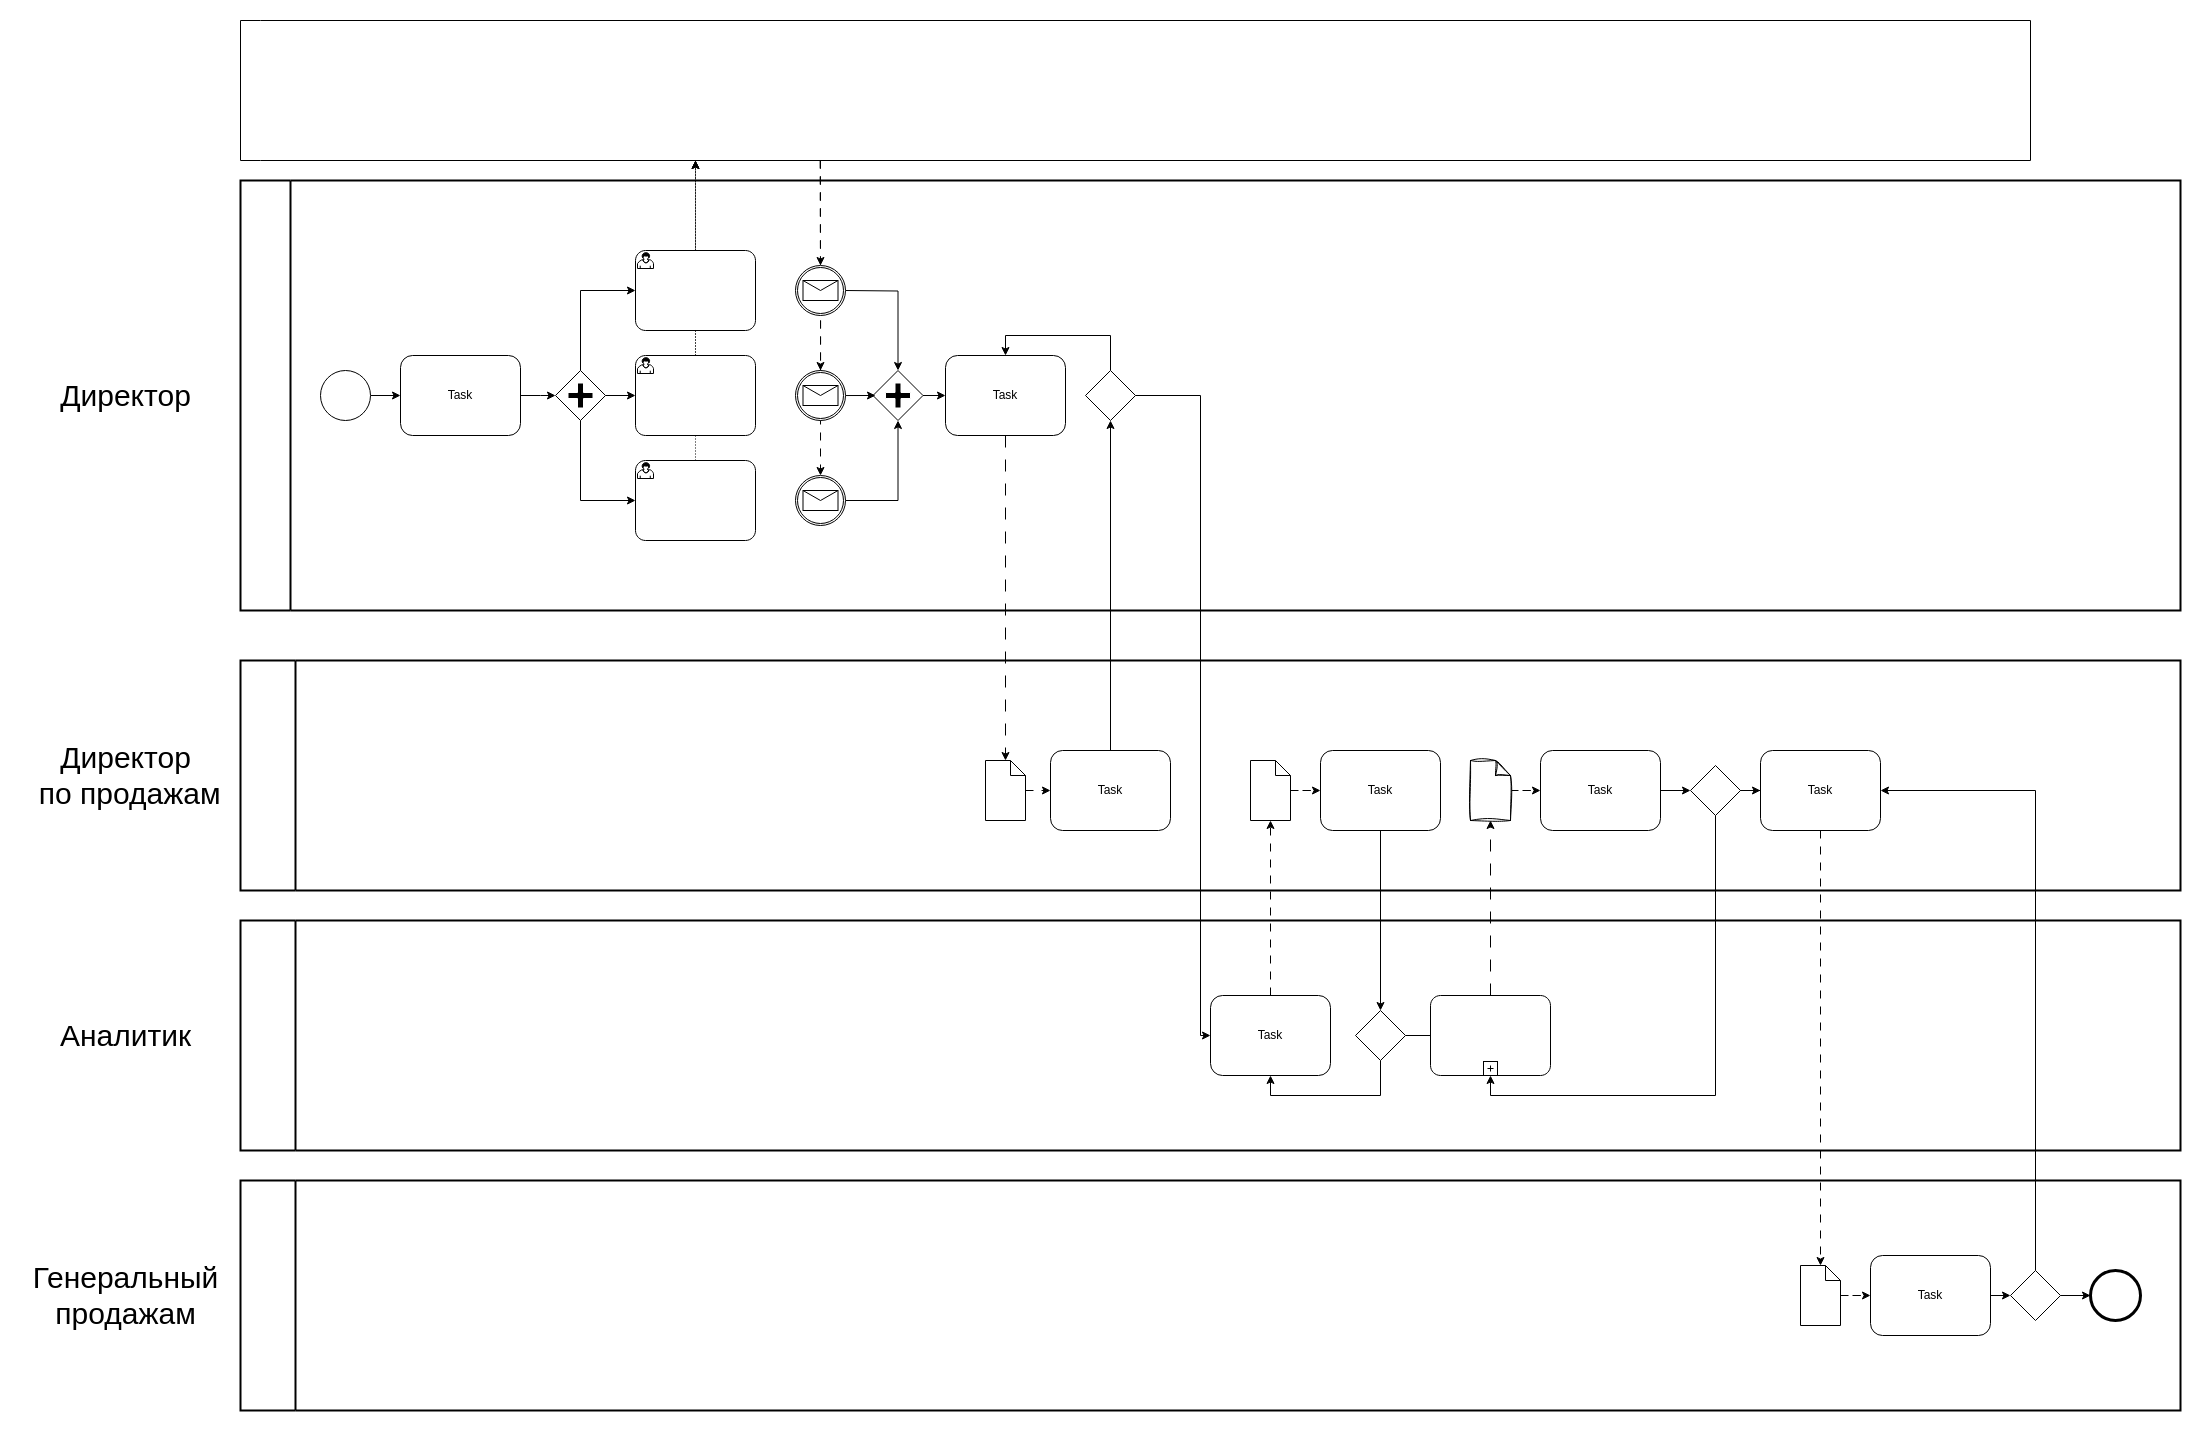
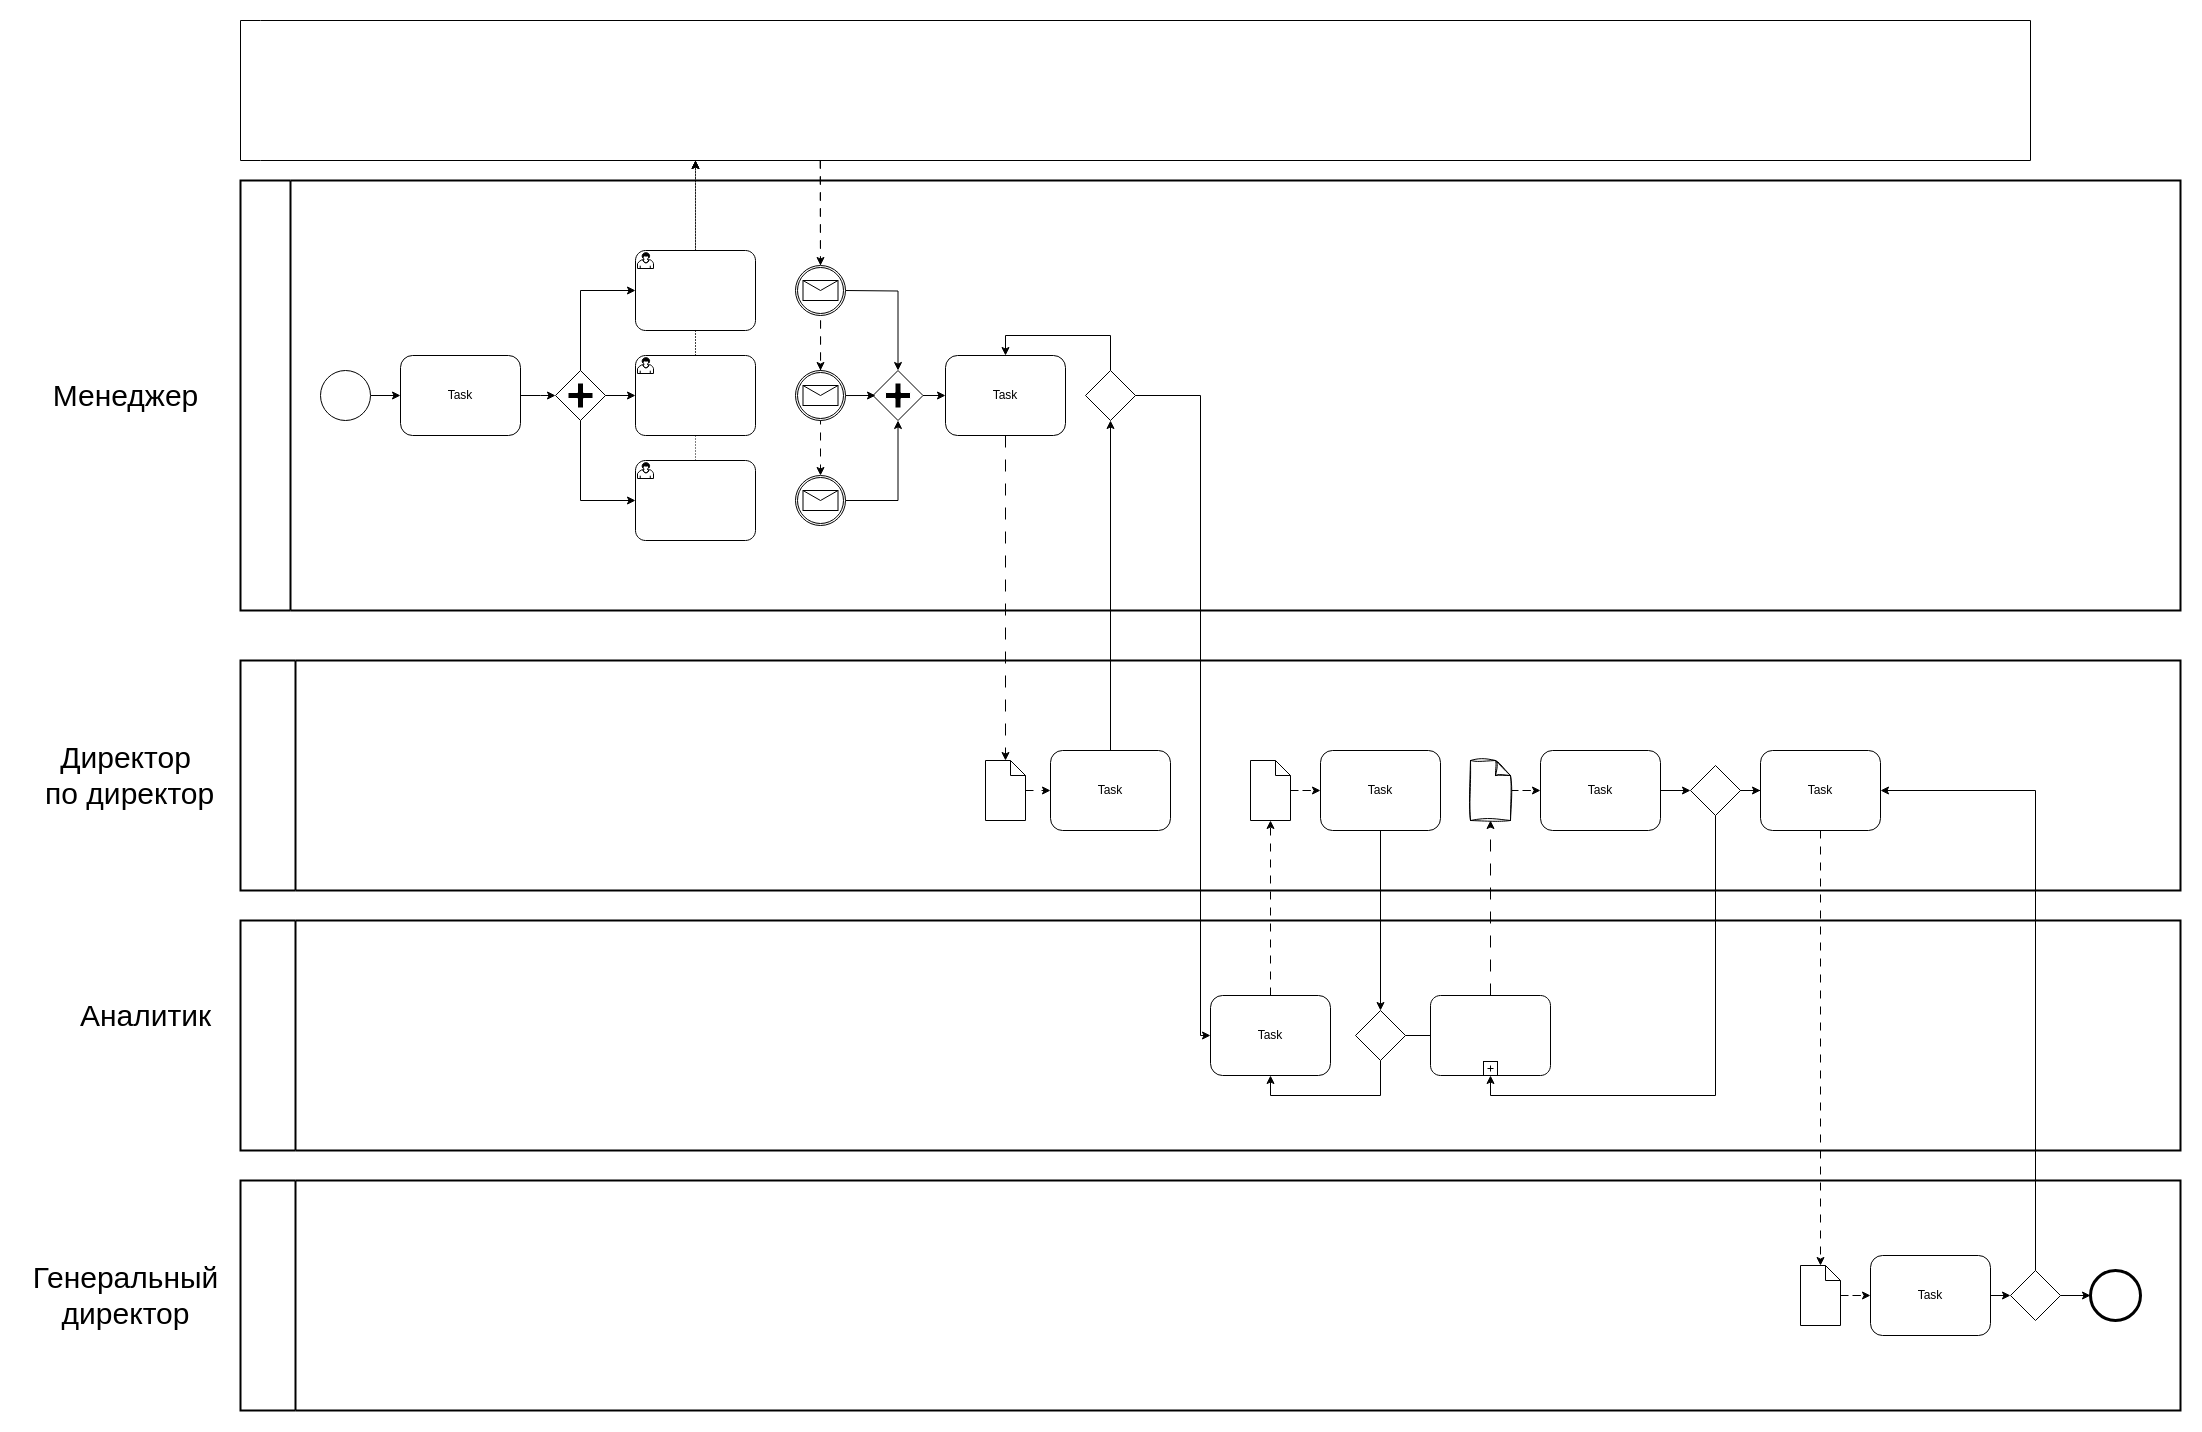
(126, 396) -> (126, 396)
(126, 776) -> (126, 776)
(126, 1036) -> (146, 1016)
(126, 1296) -> (126, 1296)
